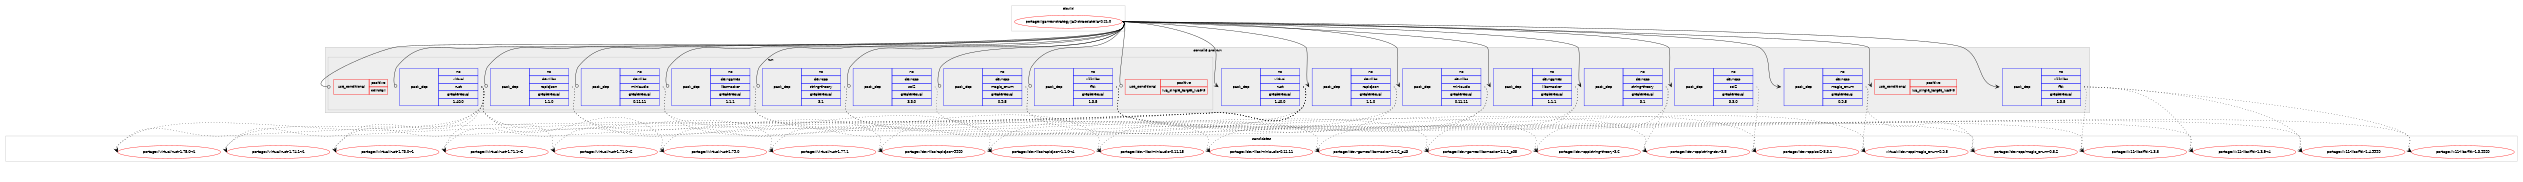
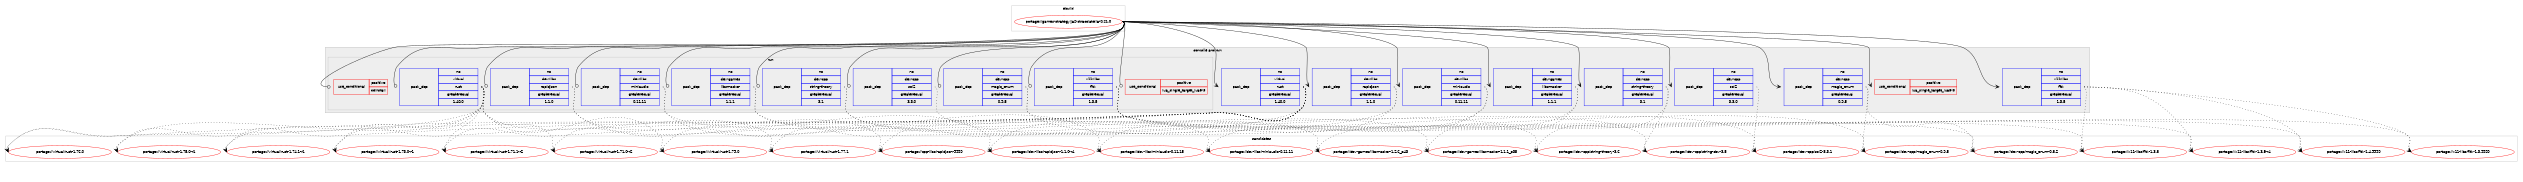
none -> (60, 152)
(934, 152) -> (934, 152)
(1917, 152) -> (1917, 152)
